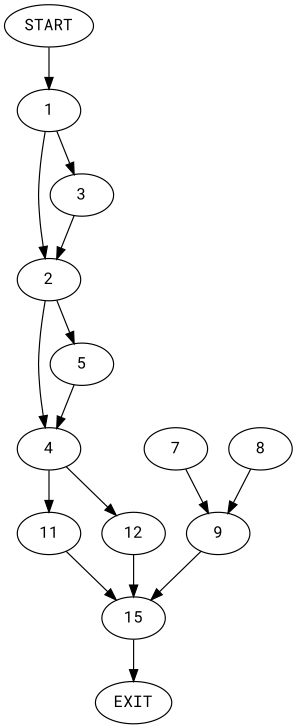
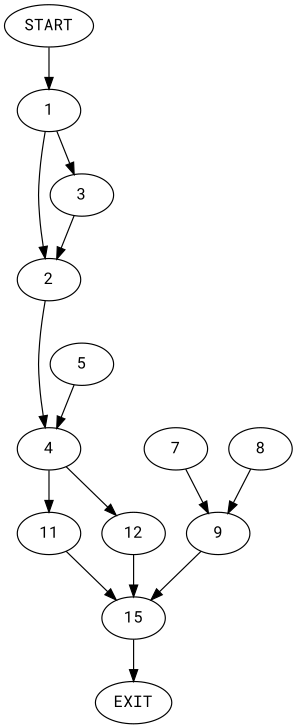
(63, 316) -> none
